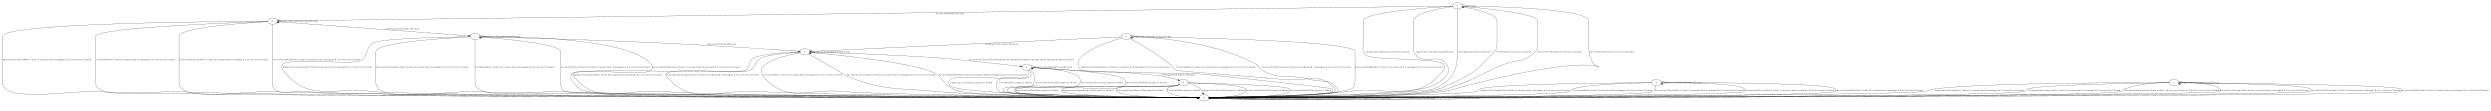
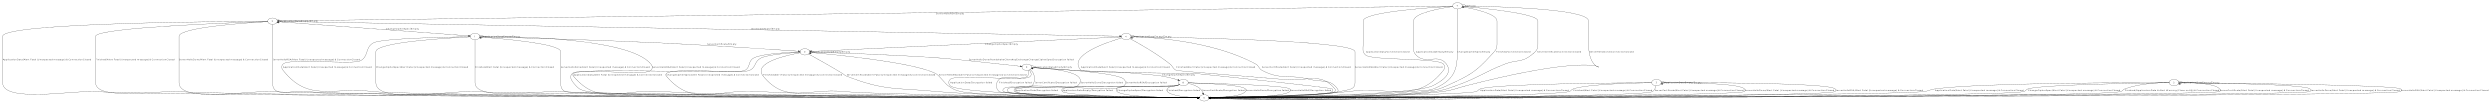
none -> (698, 29)
